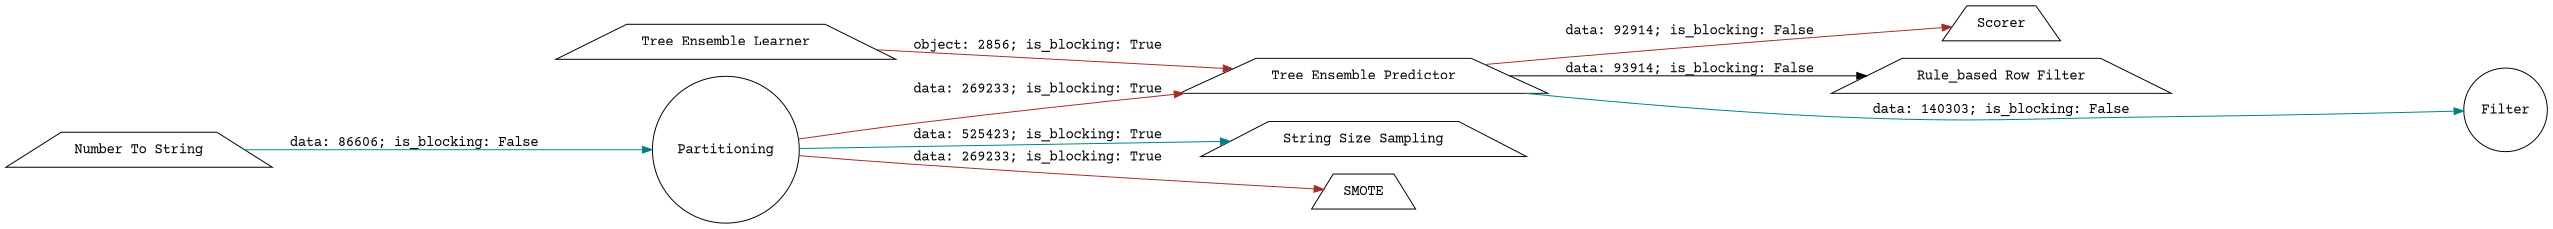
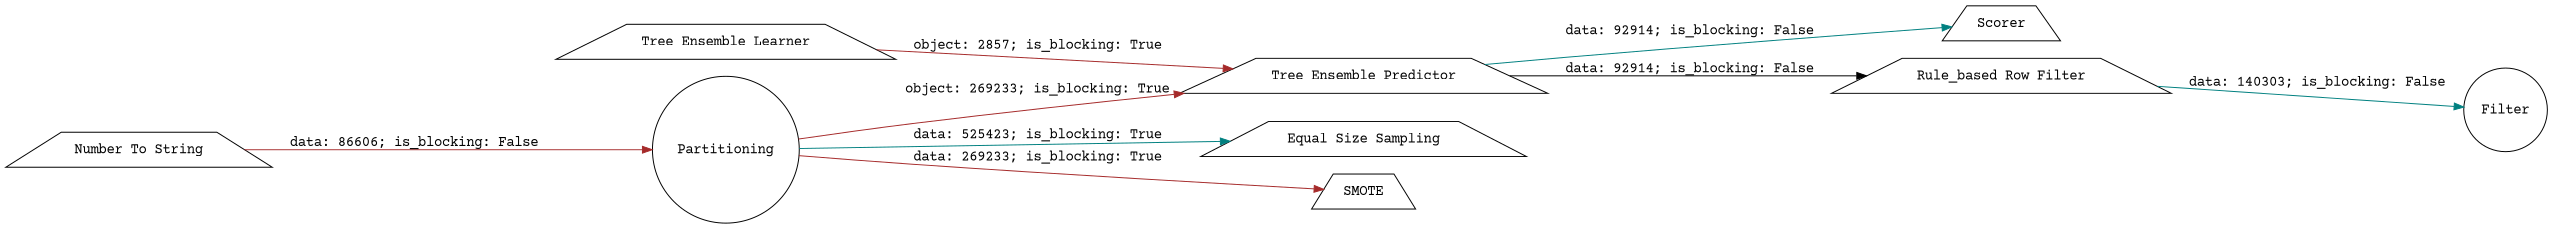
(1038, 45) -> (1038, 45)
(1713, 45) -> (1713, 45)
(1690, 69) -> (1690, 69)
(1038, 89) -> (1038, 89)
(1989, 120) -> (2306, 96)
(1364, 139) -> (1364, 139)
(443, 150) -> (443, 150)
